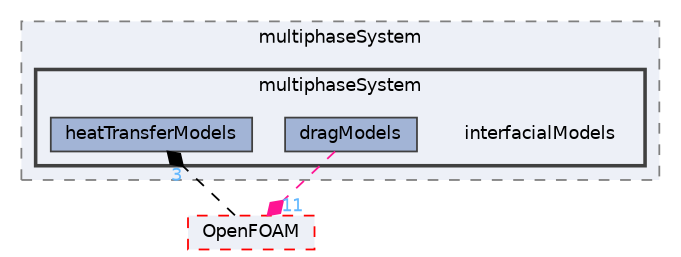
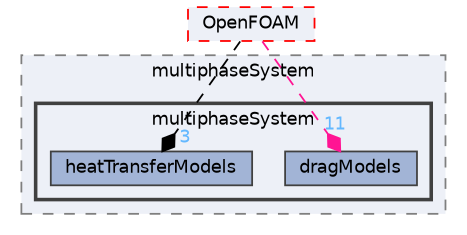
(540, 135) -> none
(309, 176) -> (295, 87)
